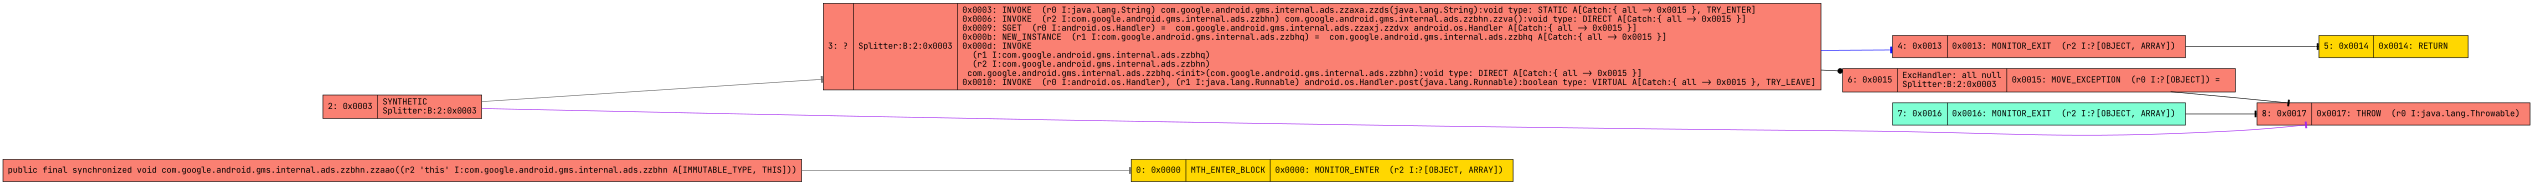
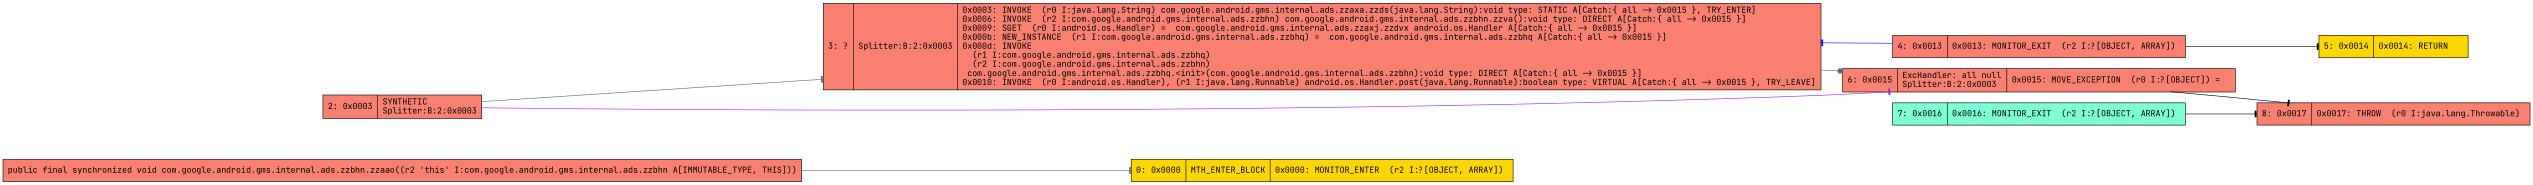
(1855, 50) -> (1858, 43)
(1829, 70) -> (1829, 70)
(1393, 125) -> (1185, 109)
